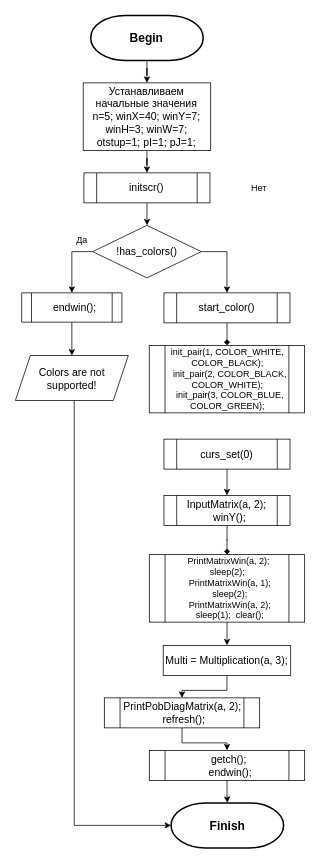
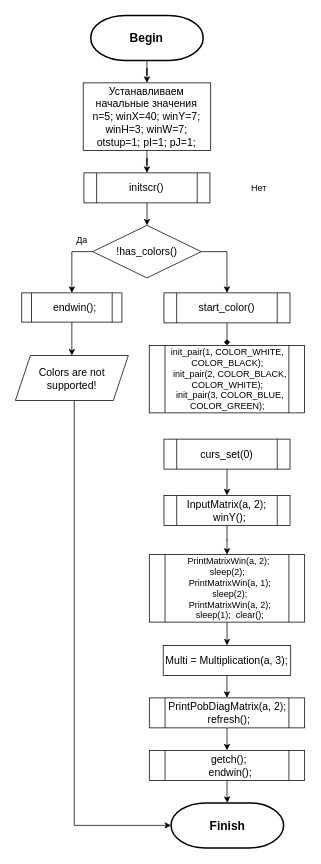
(227, 547) -> (227, 548)
(182, 713) -> (227, 713)
